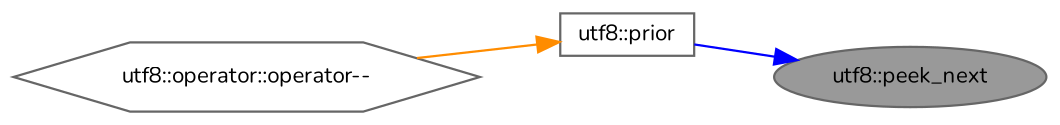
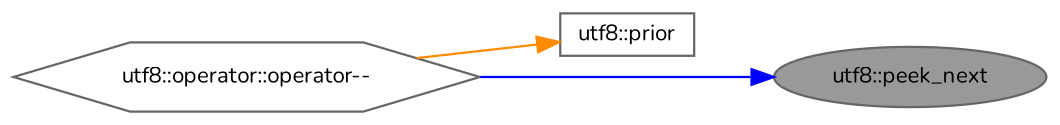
(735, 51) -> (615, 77)
